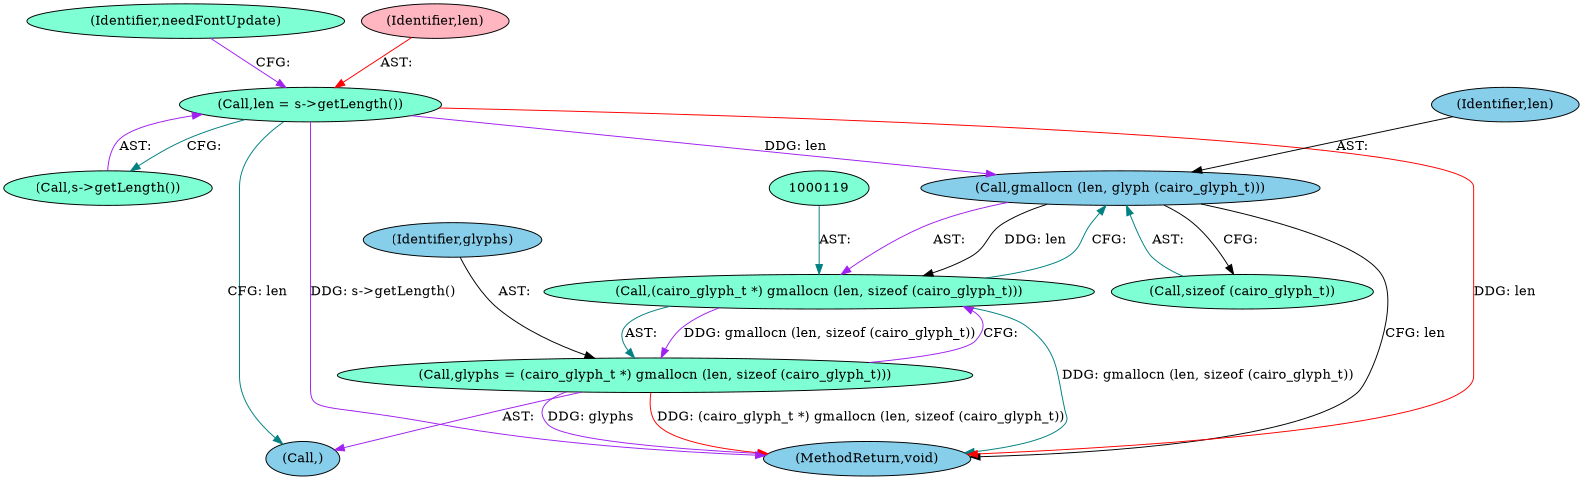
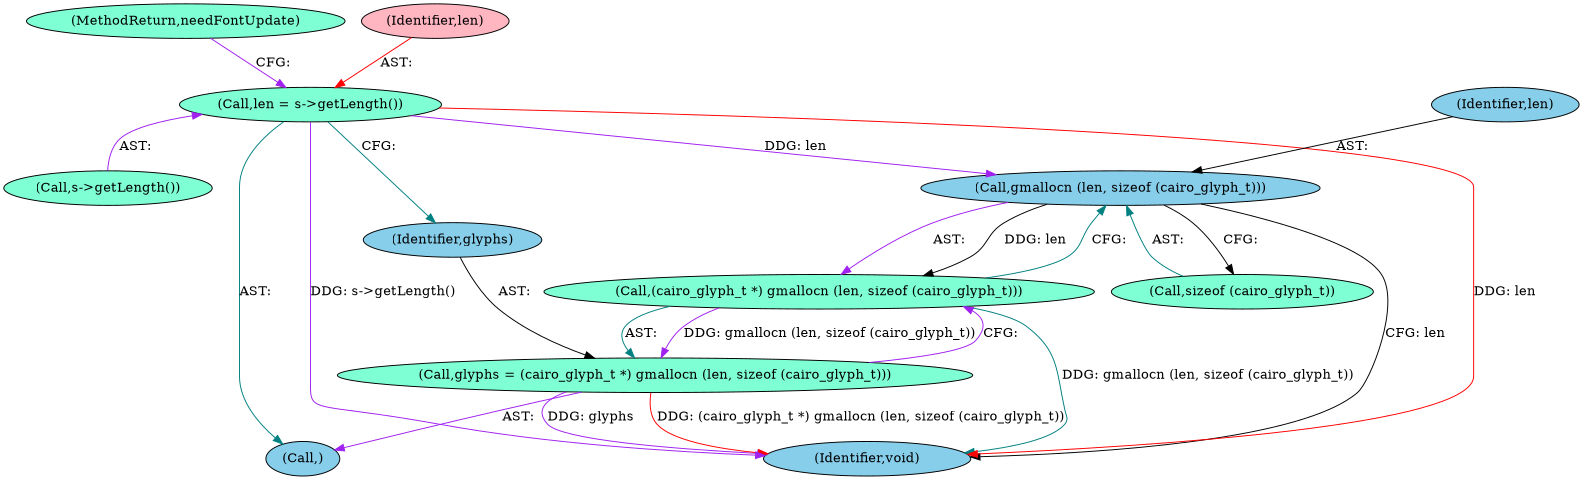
(186, 21) -> (186, 21)
(190, 138) -> (378, 169)
(819, 188) -> none
(1120, 188) -> (1120, 188)
(258, 292) -> (258, 292)
(867, 459) -> (867, 459)
